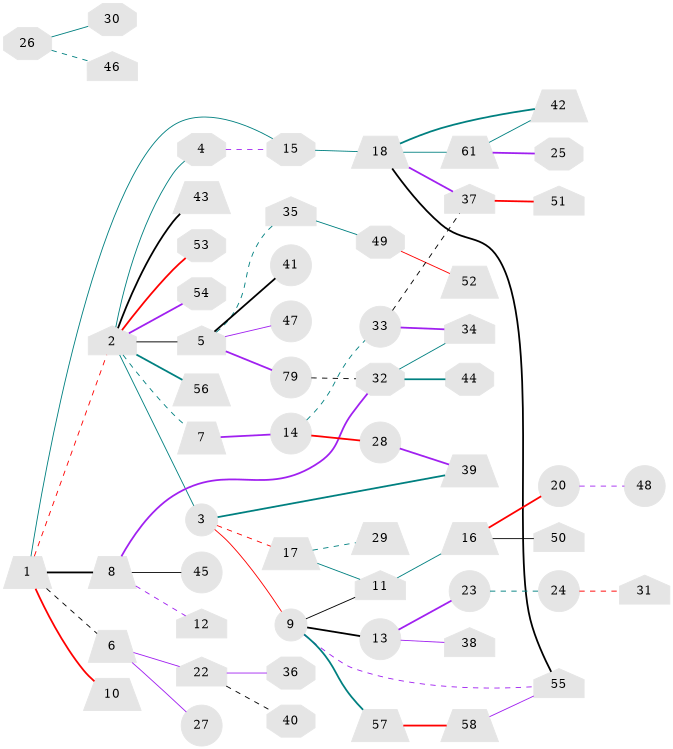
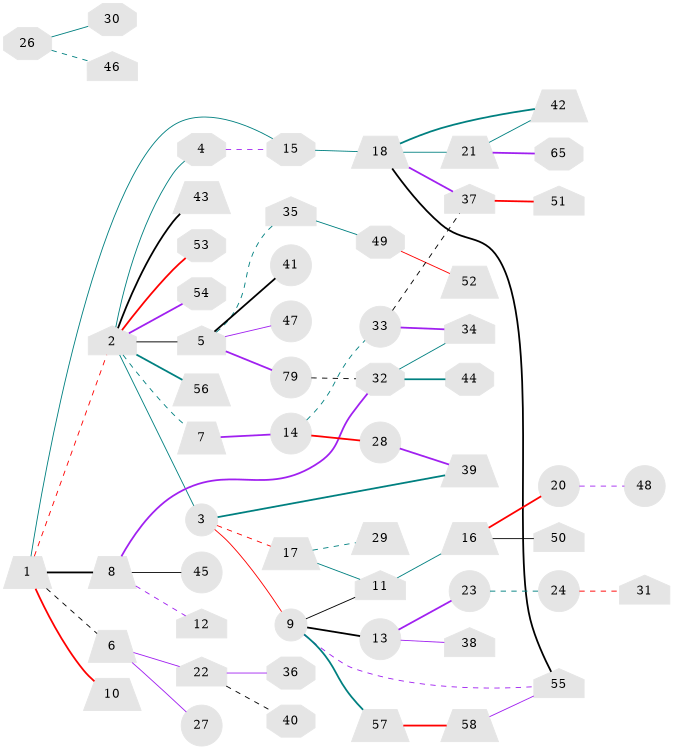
(470, 152) -> (470, 152)
(559, 154) -> (559, 154)
